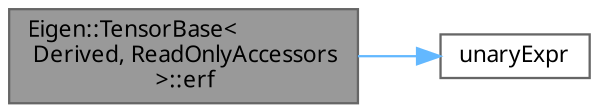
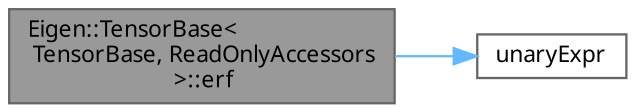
(184, 56) -> (202, 56)
